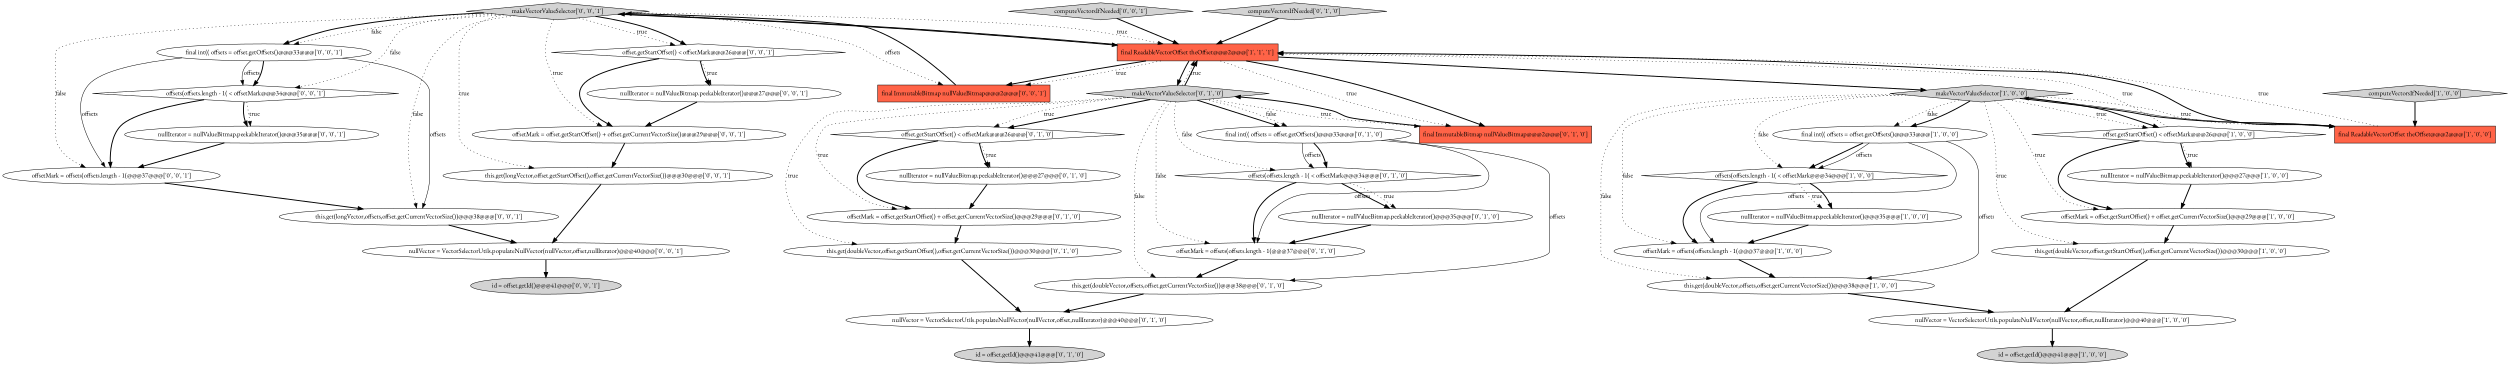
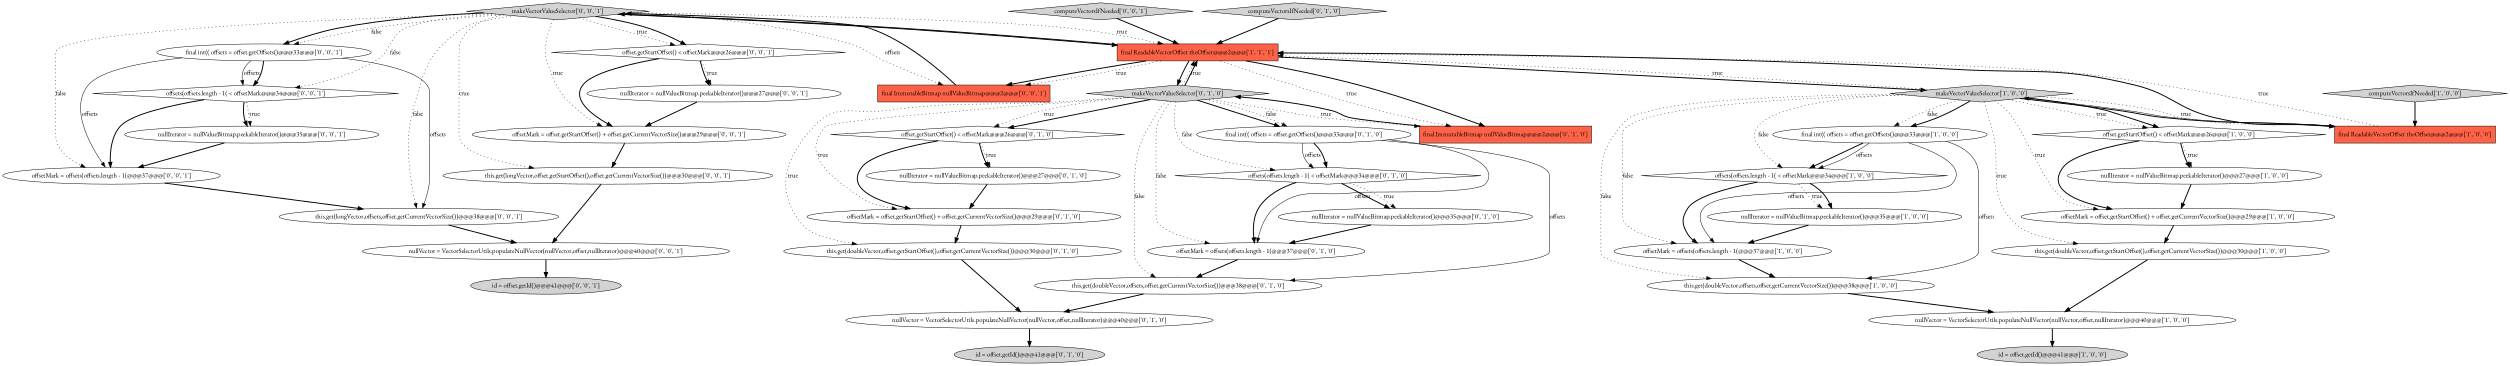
(1730, 63) -> (1607, 70)
